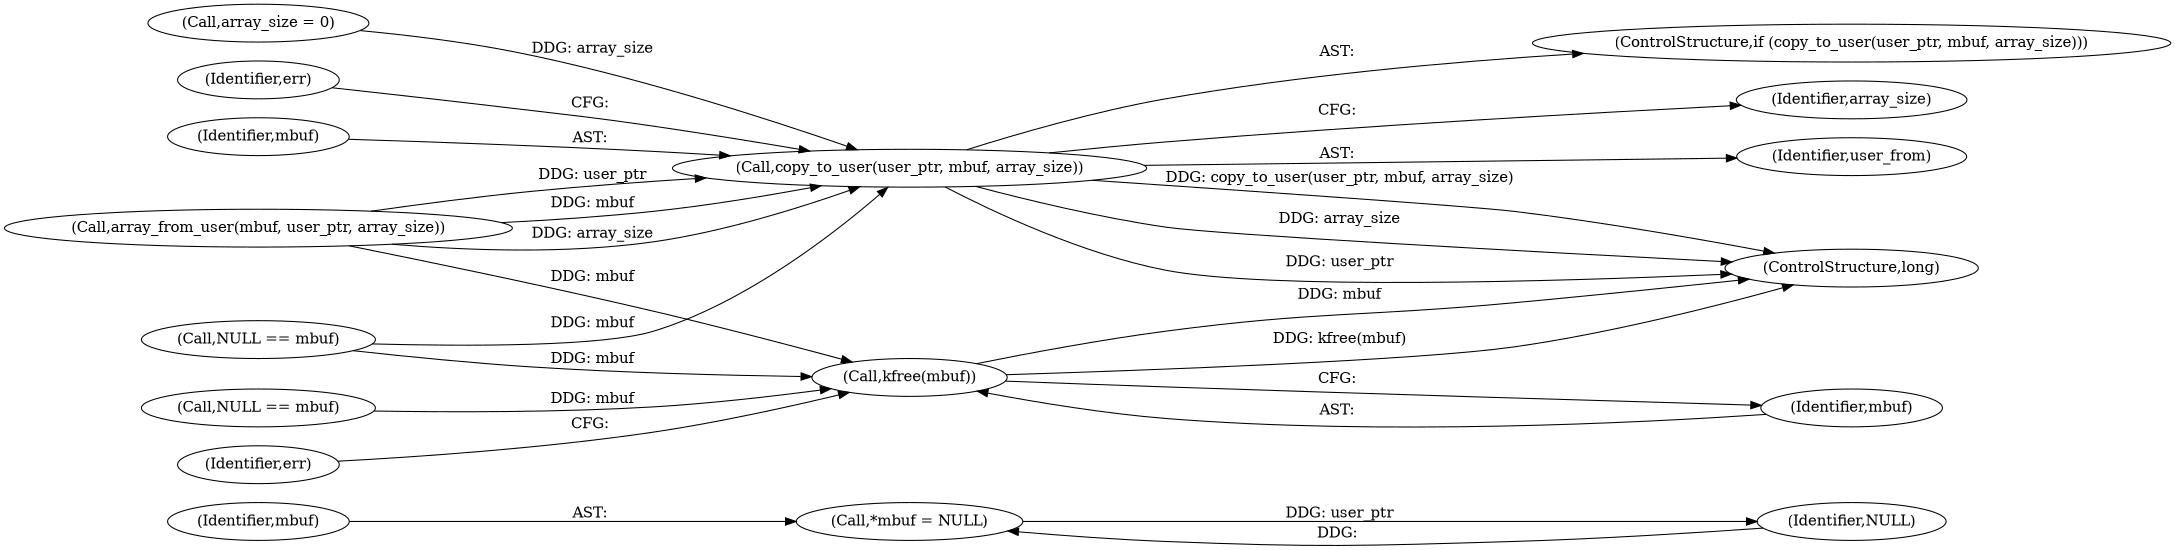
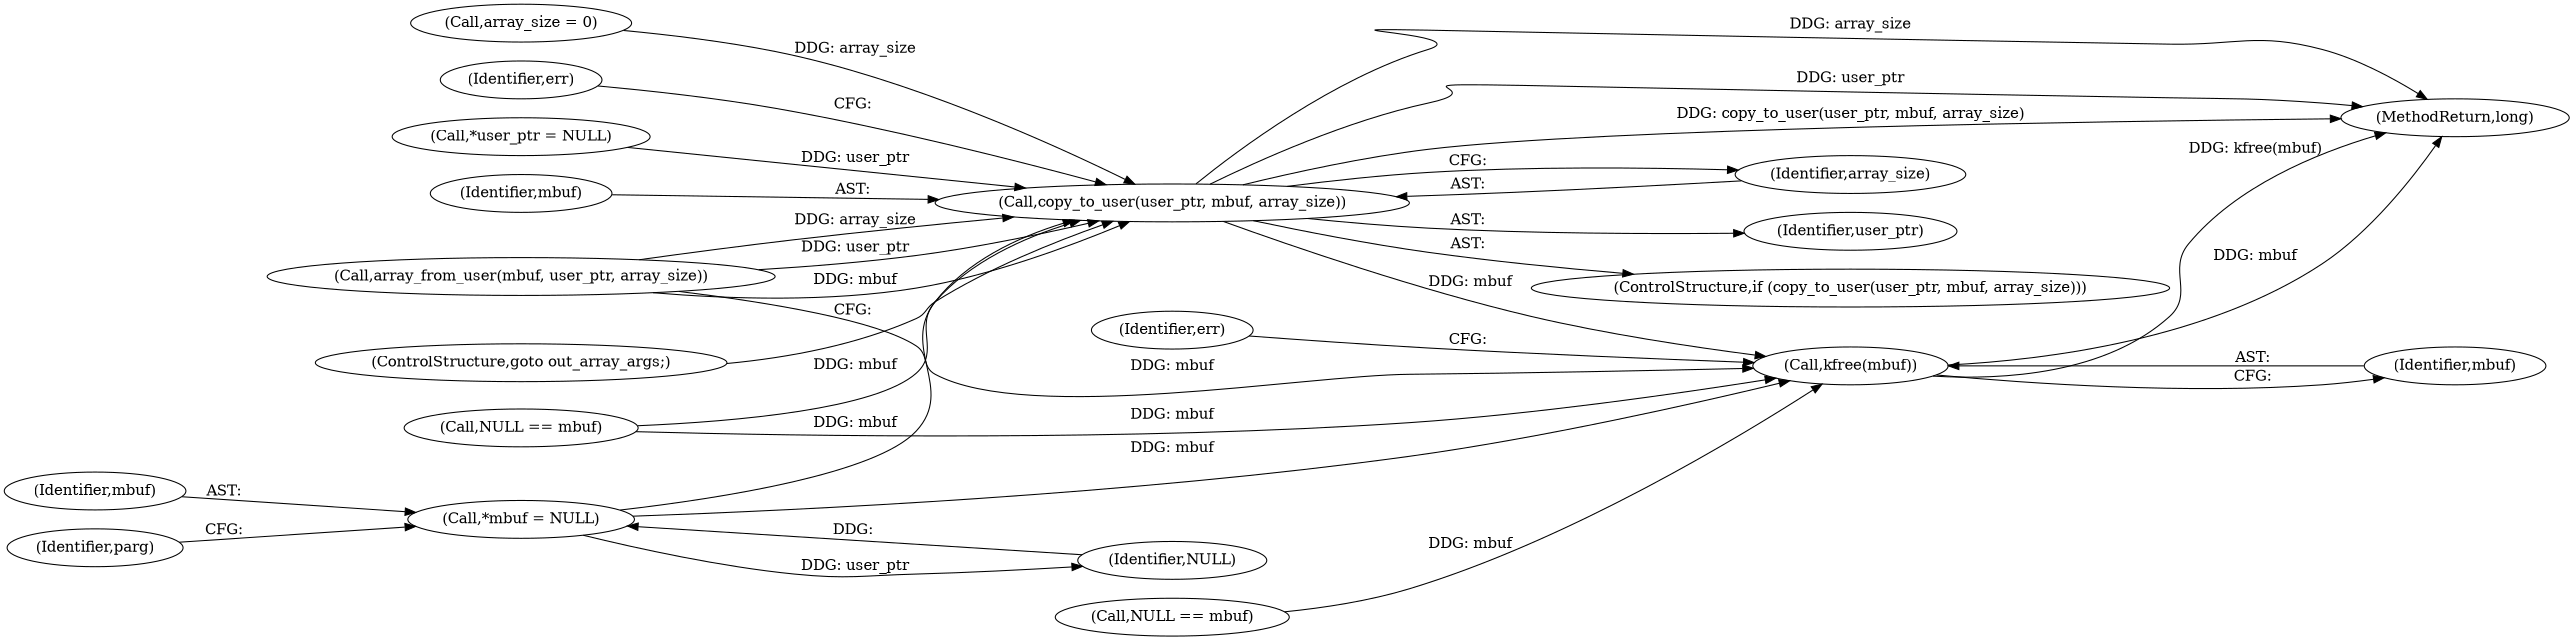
none -> (521, 137)
(1852, 157) -> (1850, 231)
none -> (1574, 190)
(1852, 268) -> (2455, 118)
none -> (1485, 305)
none -> (521, 363)
none -> (896, 446)
none -> (1210, 479)
none -> (95, 548)
